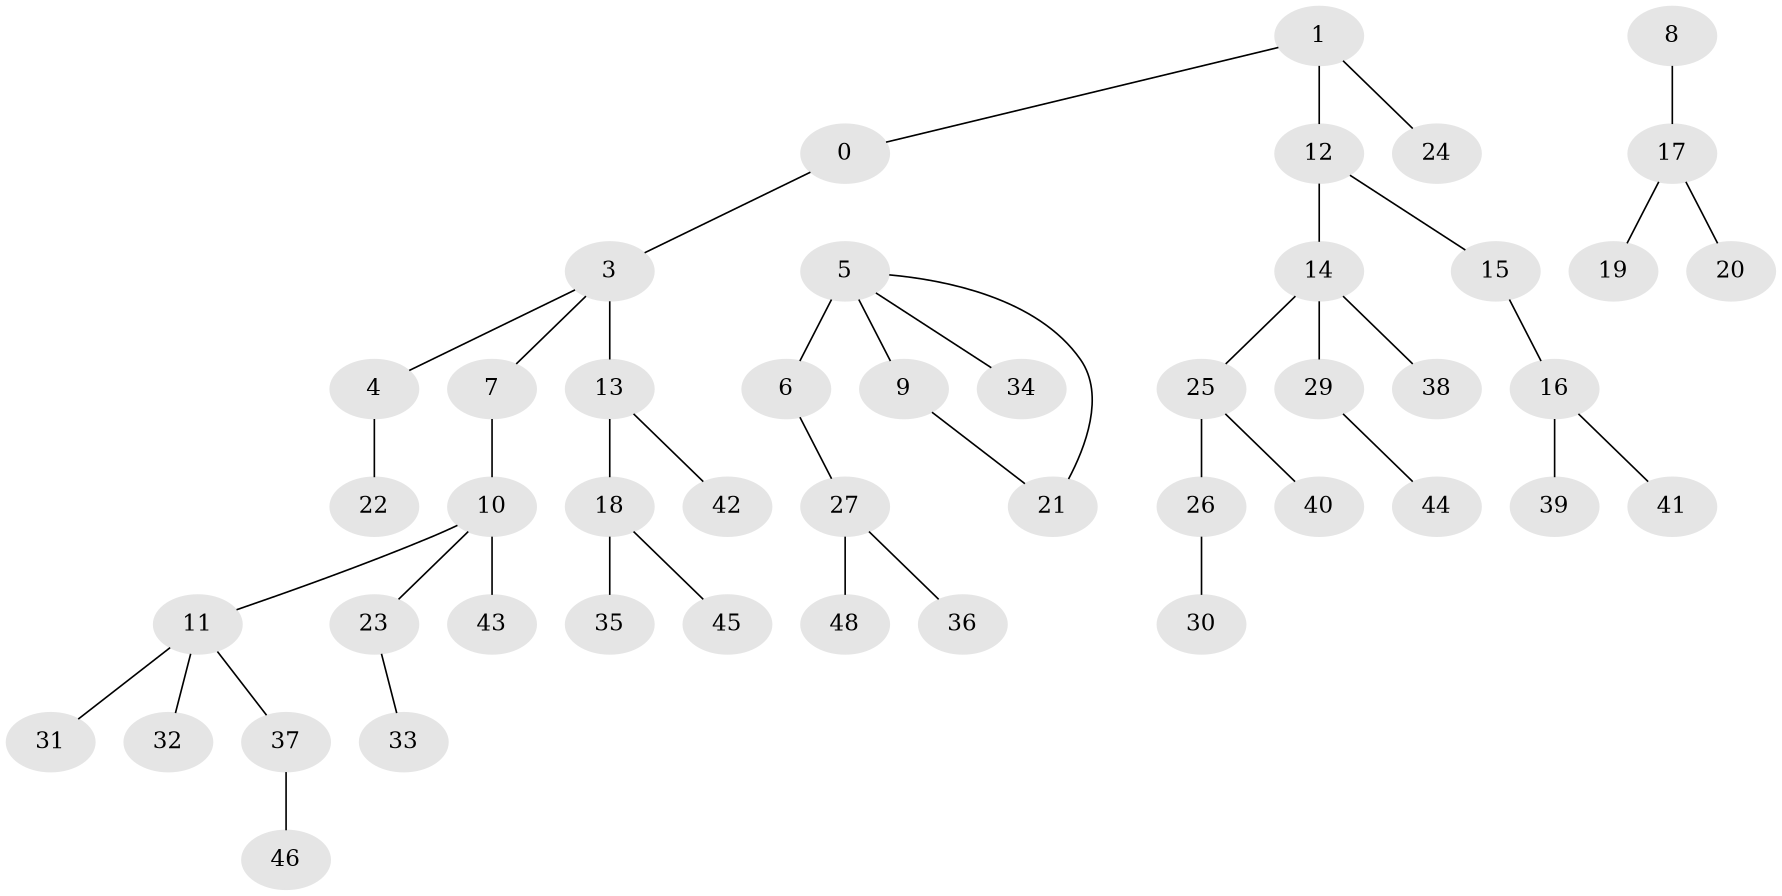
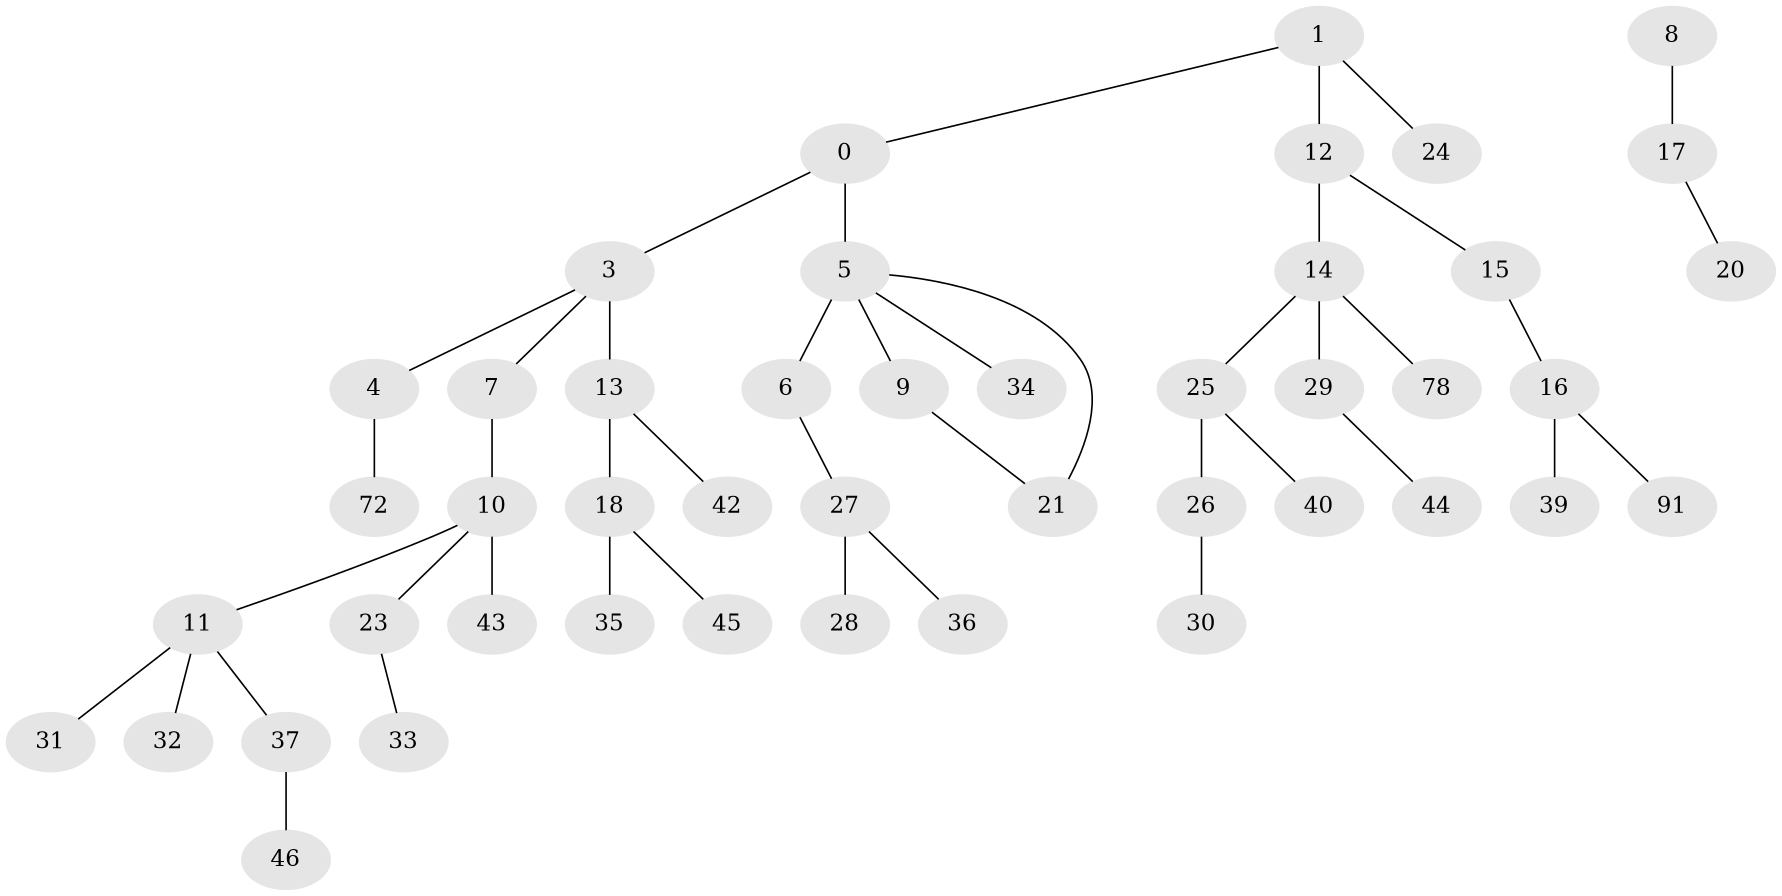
none -> (845, 213)
(1613, 271) -> none
(1437, 389) -> (1437, 389)
(374, 507) -> (374, 507)
(1672, 507) -> (1672, 507)
(845, 624) -> (845, 624)
